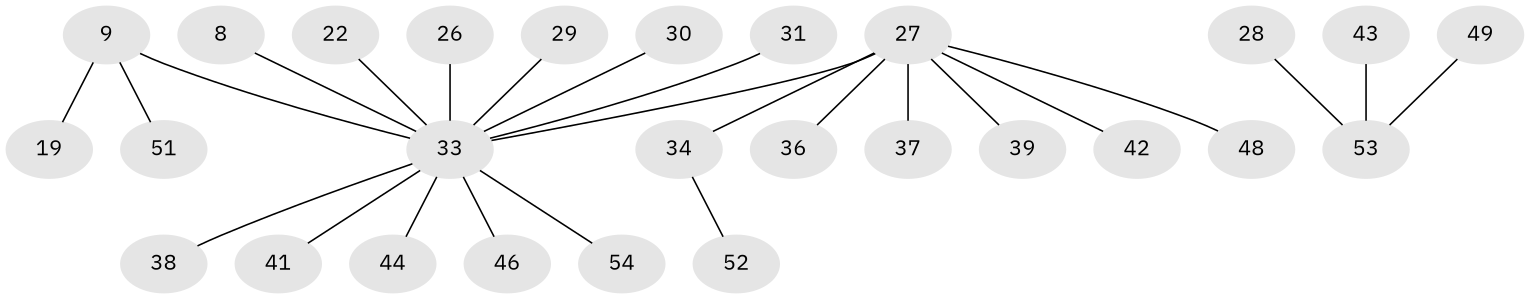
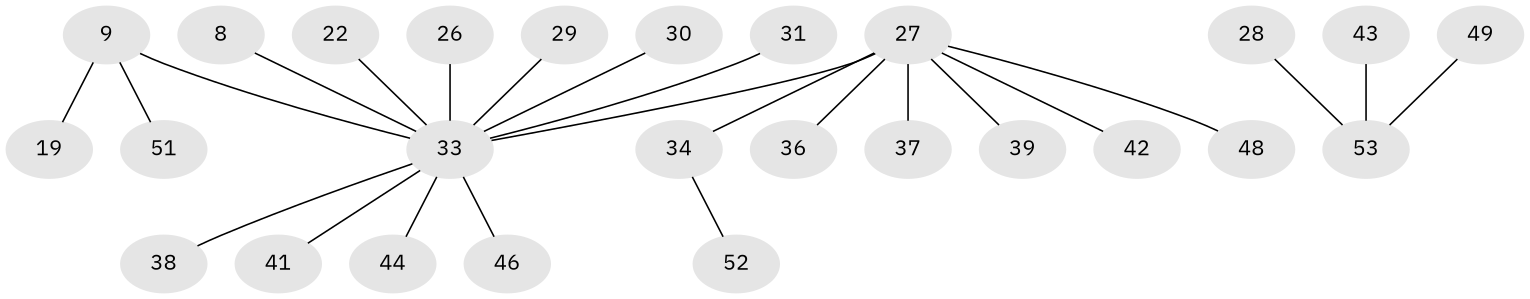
(622, 264) -> none
